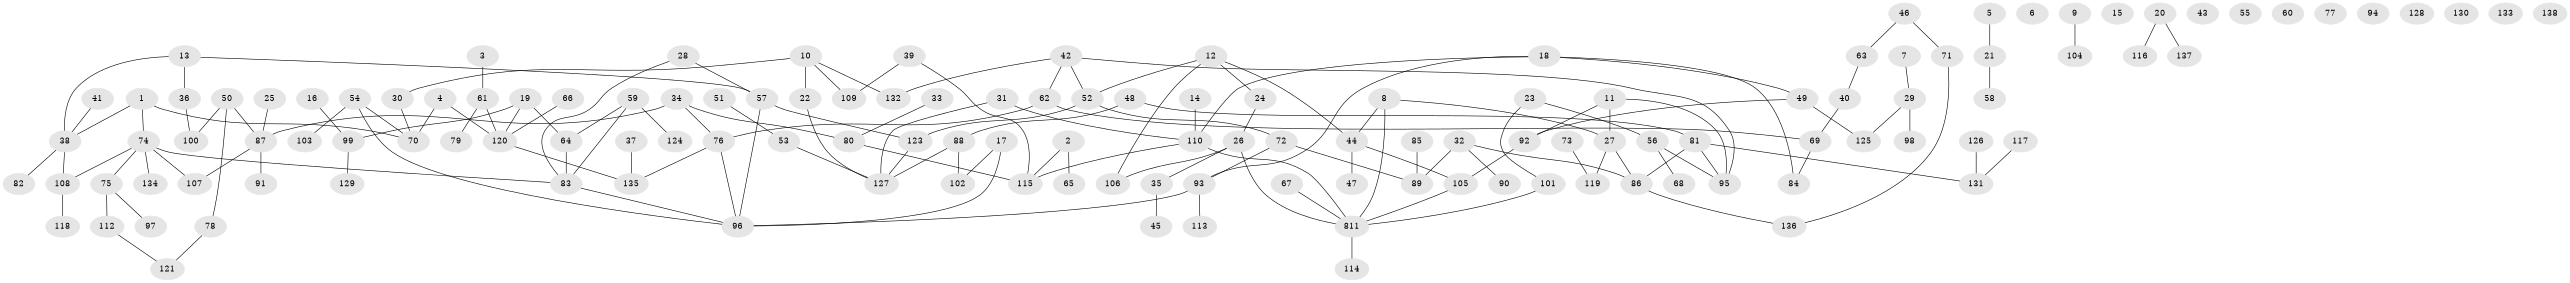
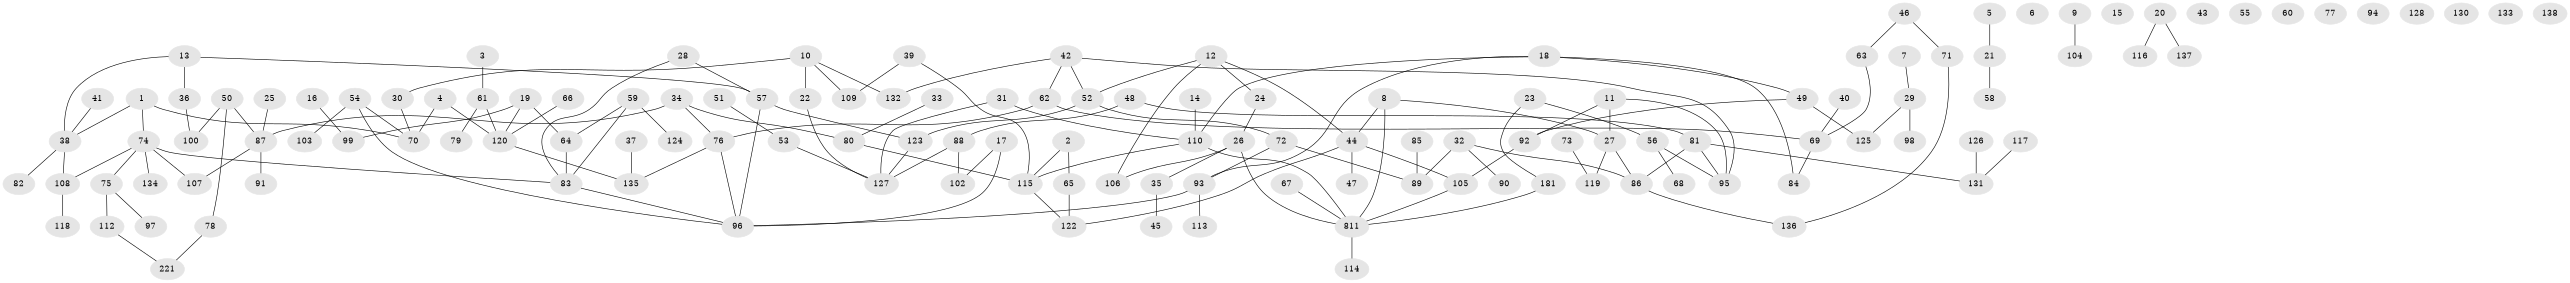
(1853, 78) -> (1865, 110)
(347, 184) -> none
(1548, 184) -> (1548, 184)
none -> (1069, 227)
(167, 269) -> (167, 269)
